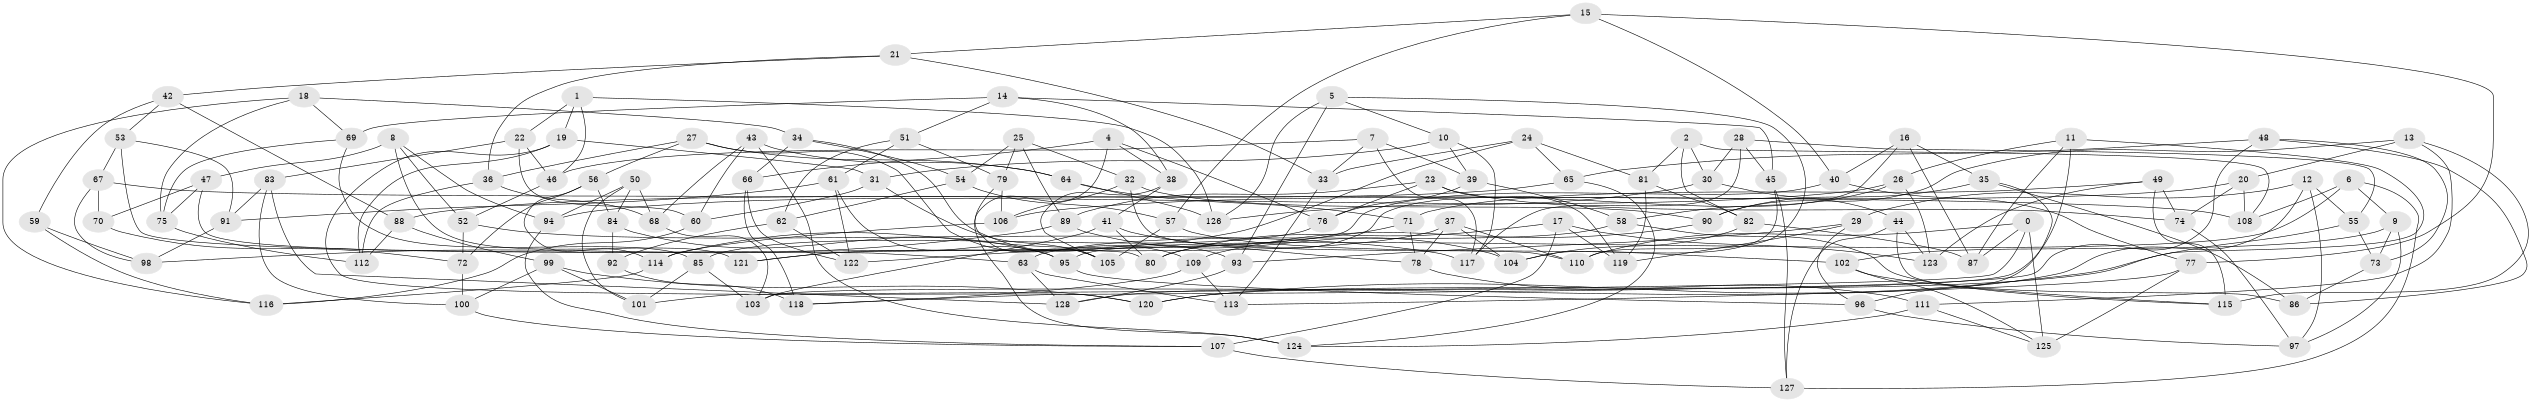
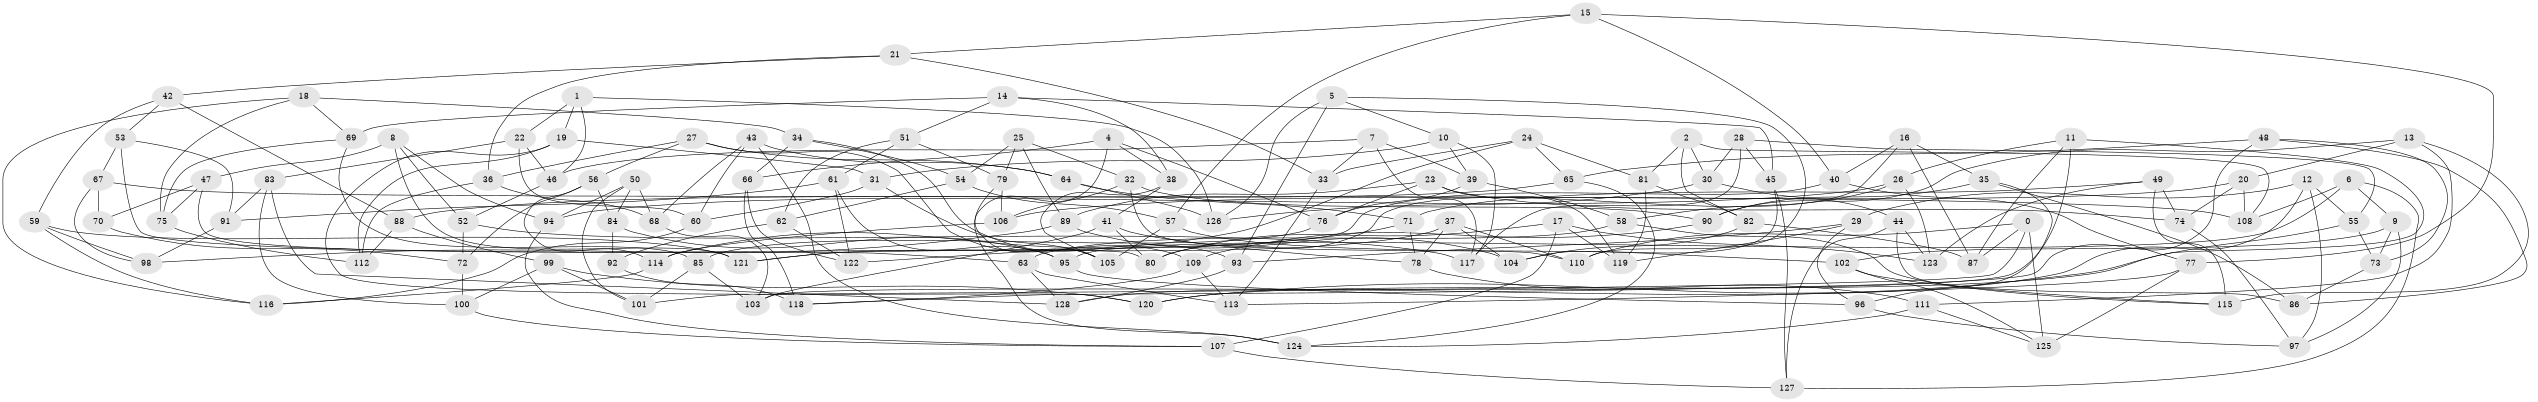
none -> (372, 238)
